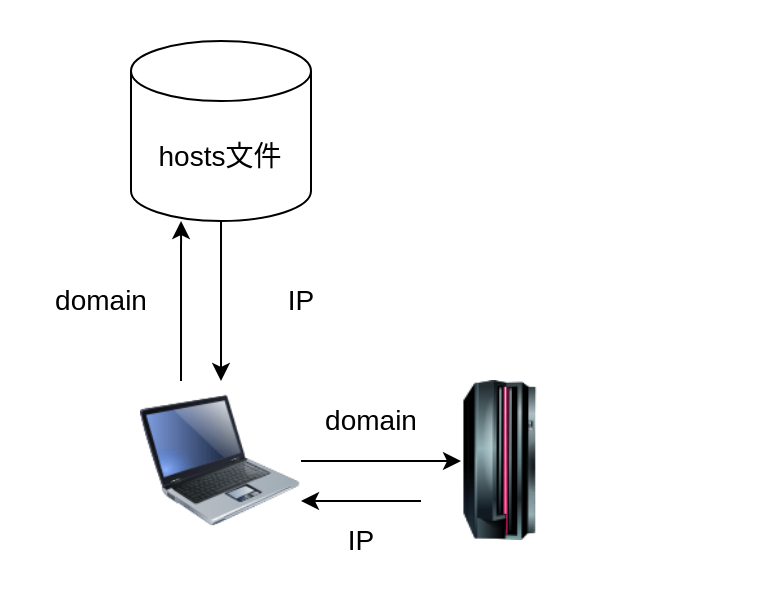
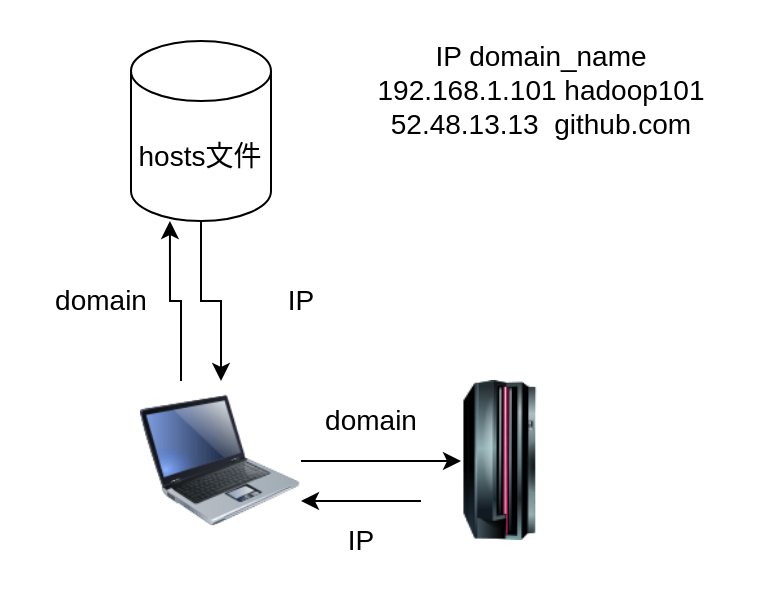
none -> (541, 91)
(221, 131) -> (201, 131)
